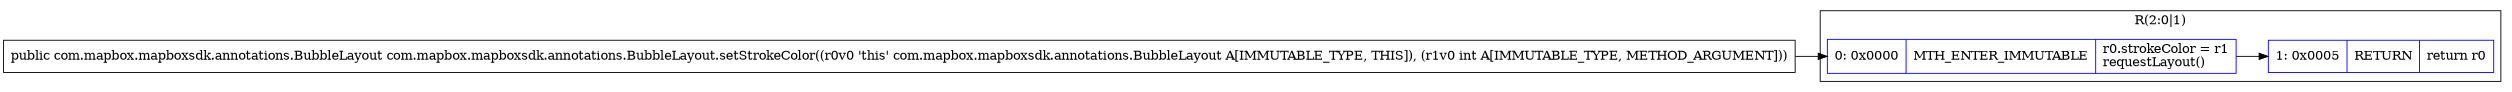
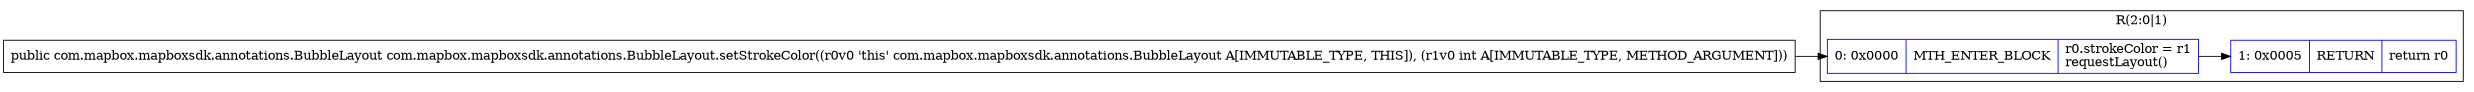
(2001, 56) -> (1982, 56)
